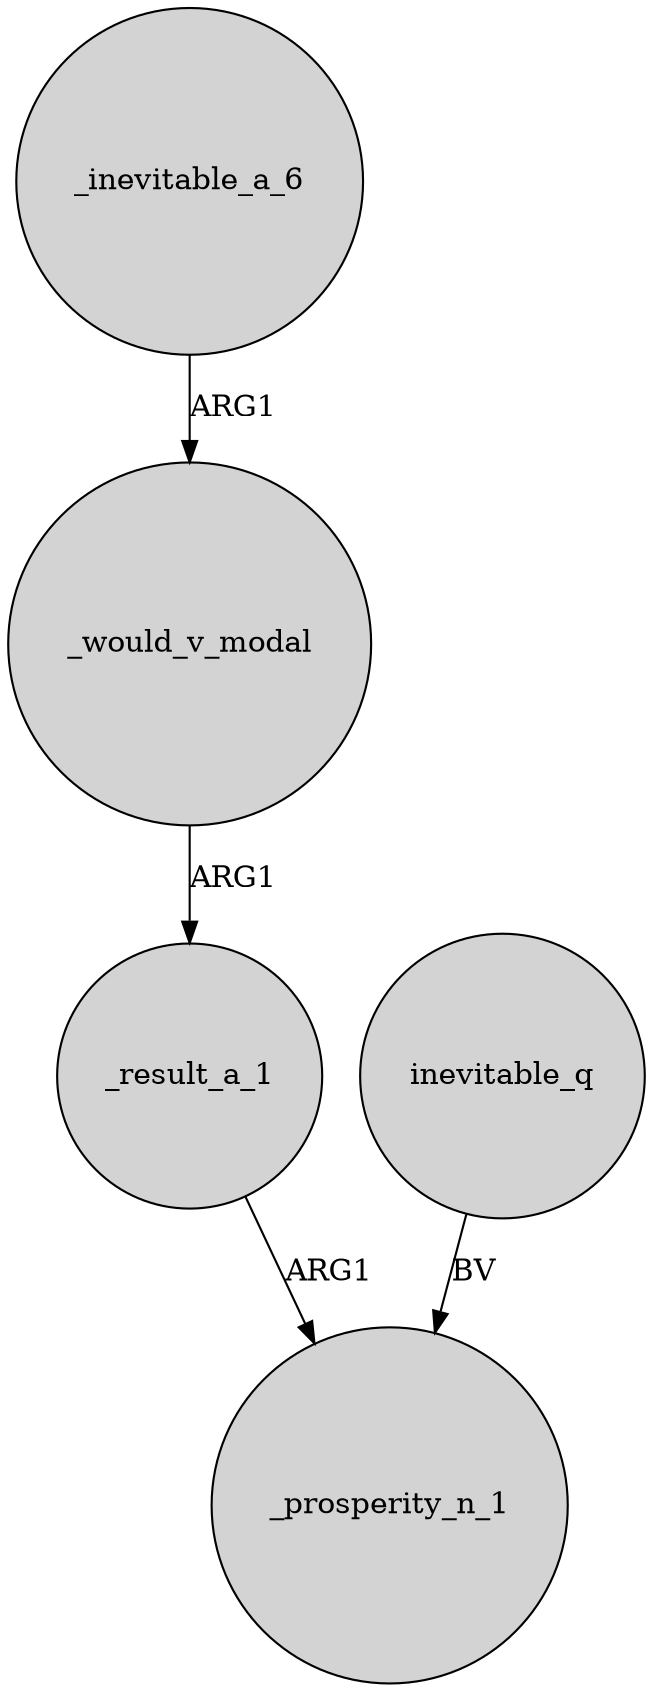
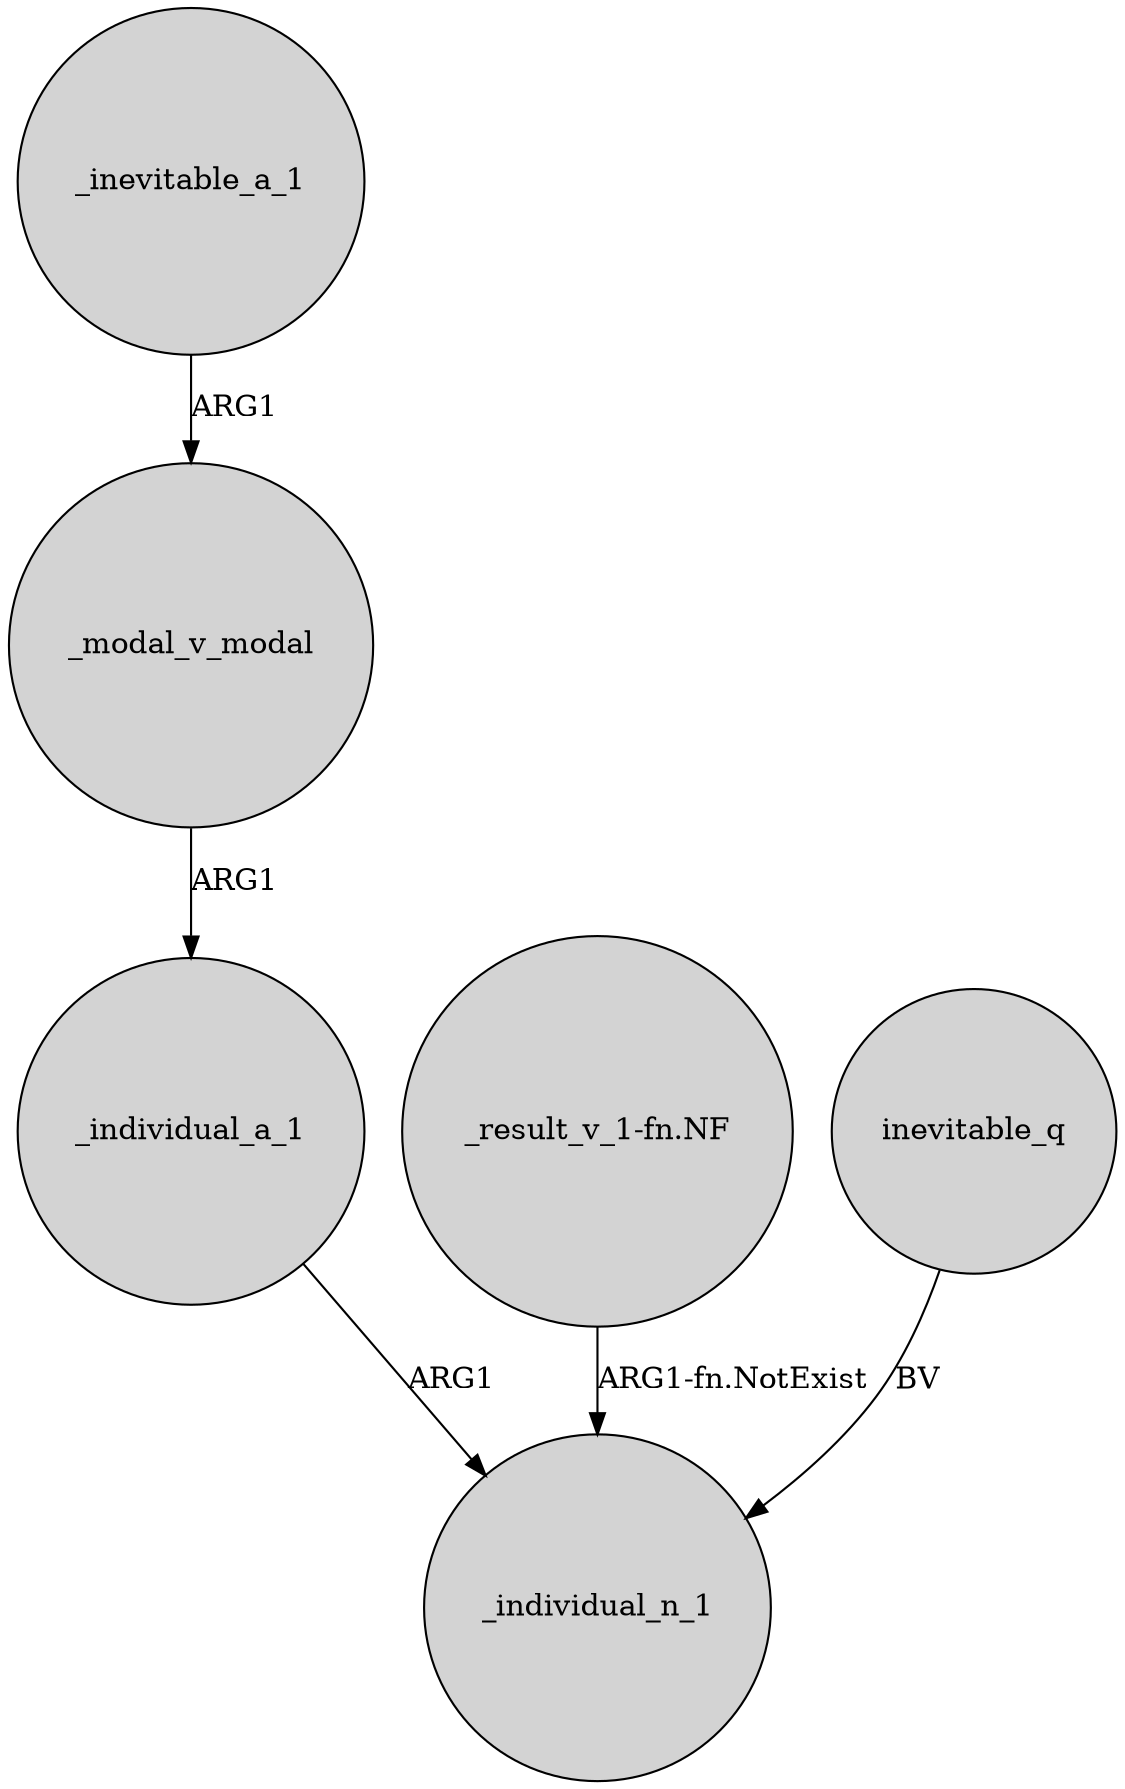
(190, 181) -> (191, 181)
(190, 644) -> (191, 645)
(190, 1076) -> (191, 1131)
none -> (597, 1131)
(390, 1505) -> (597, 1608)
